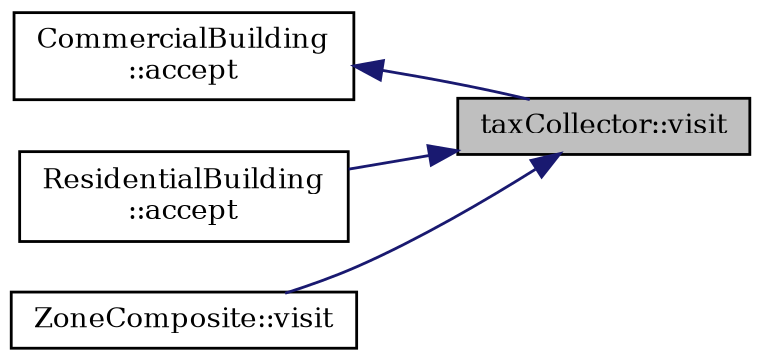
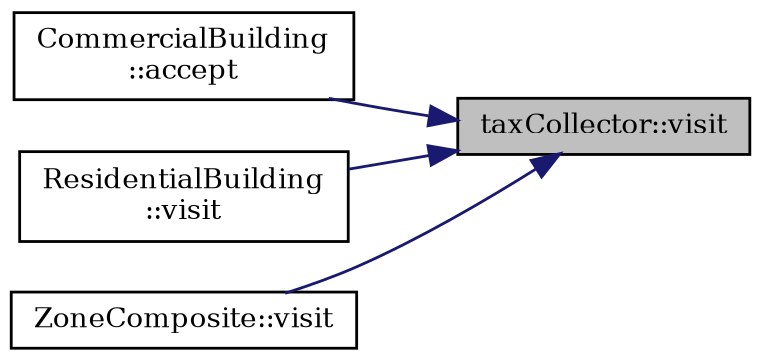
(456, 84) -> (379, 108)
(184, 197) -> (184, 197)
